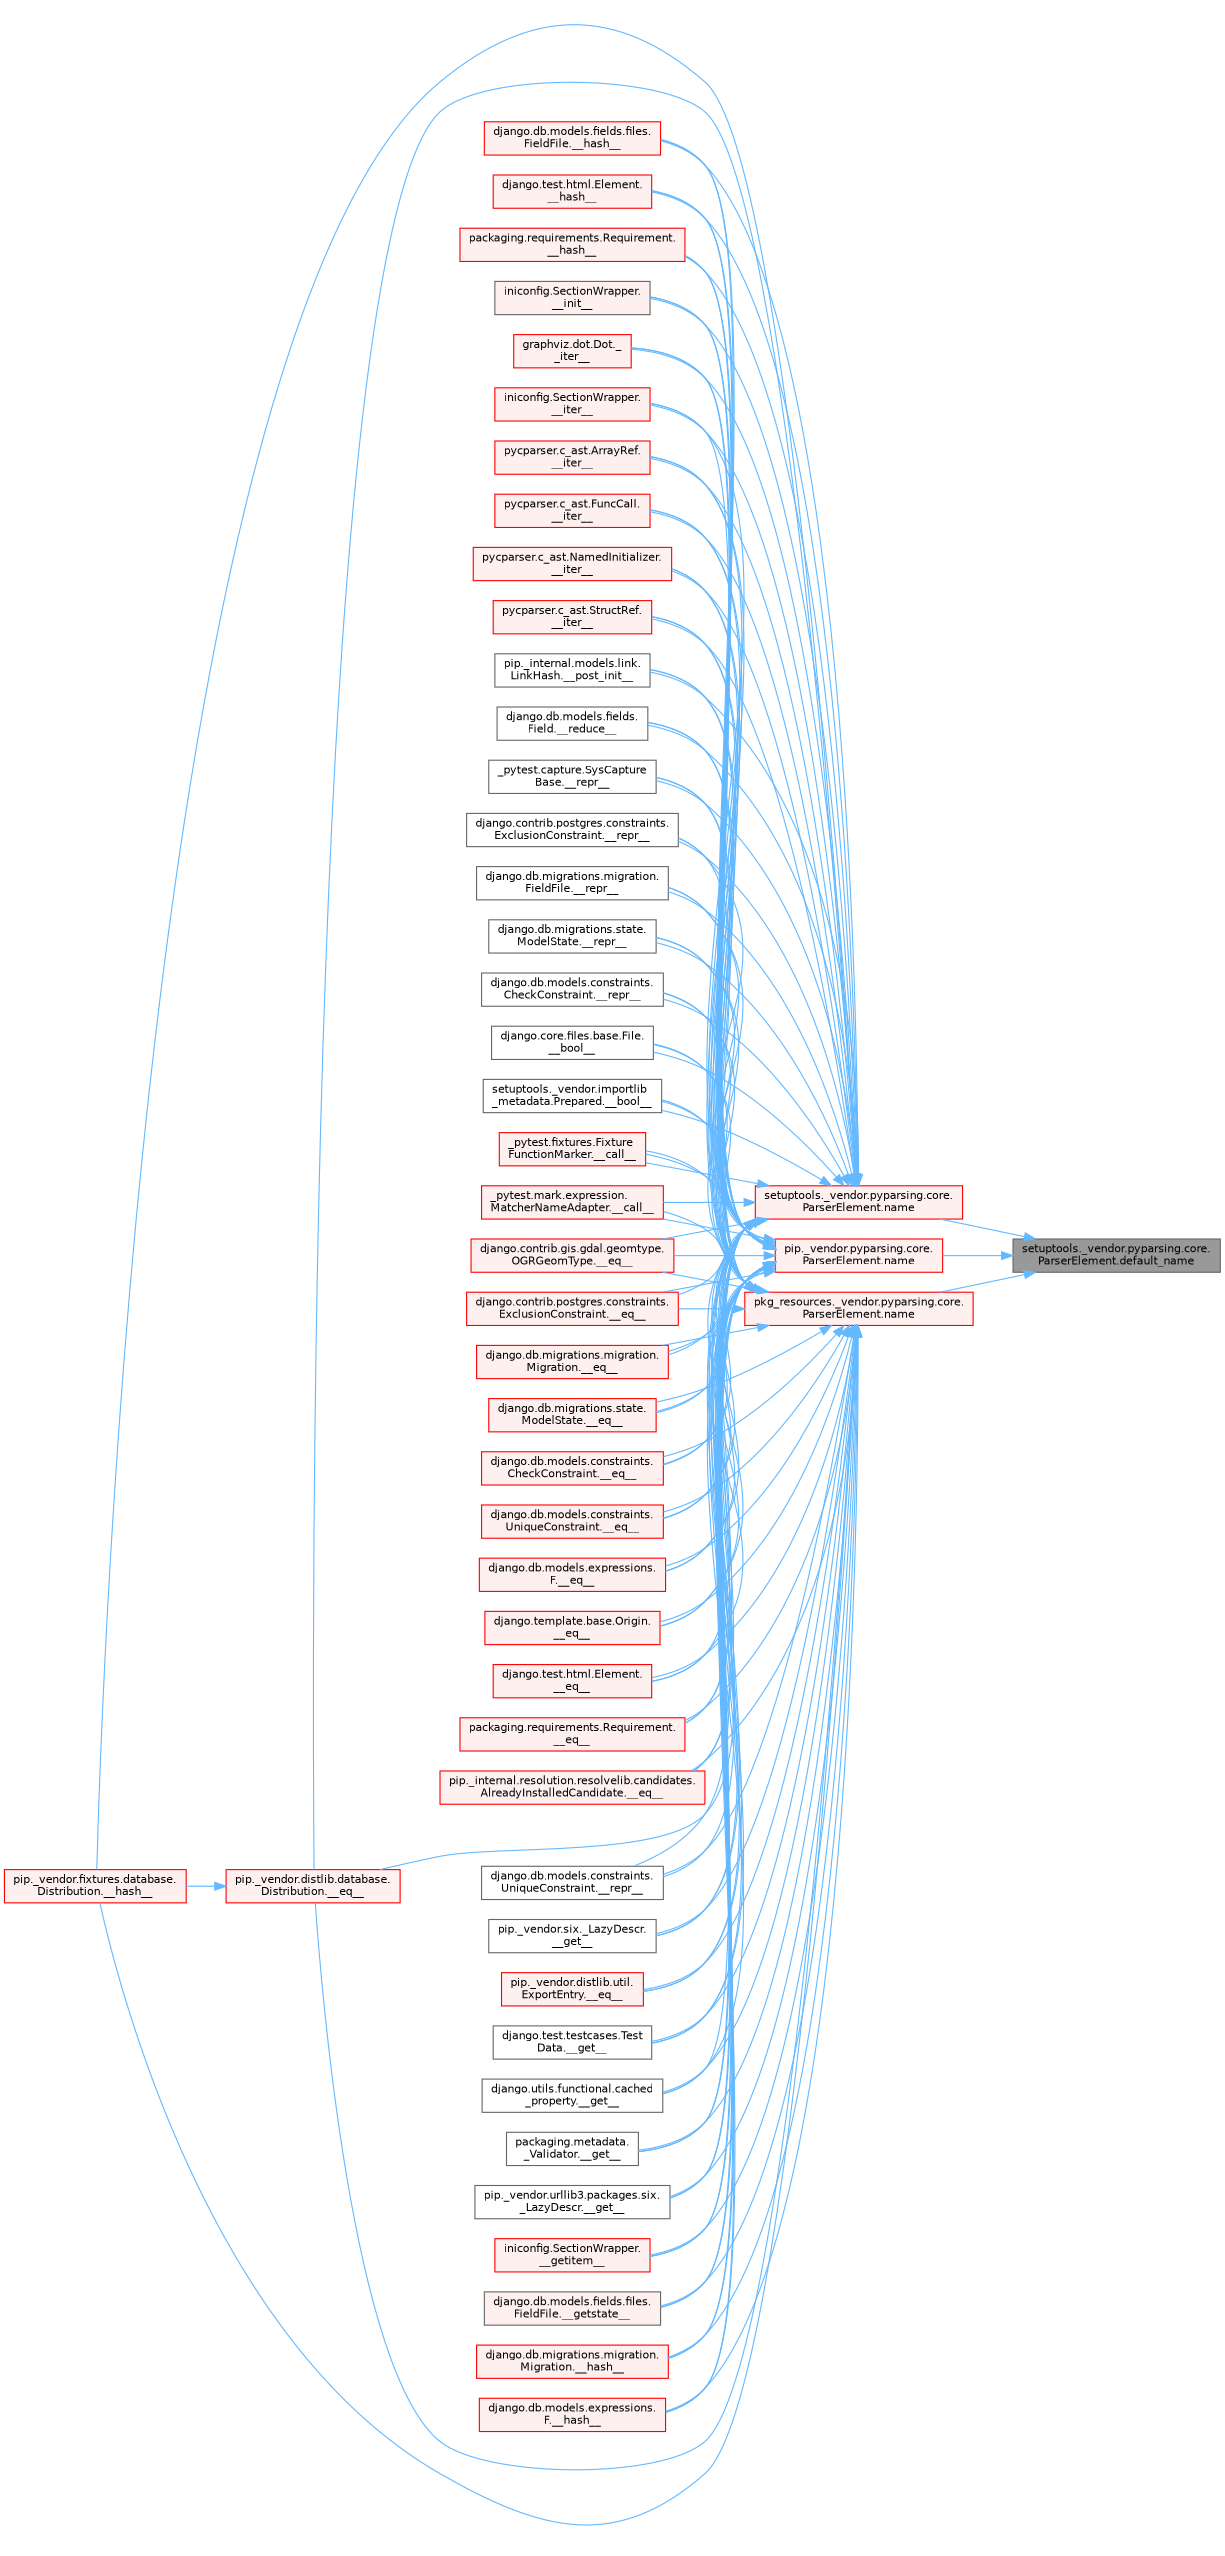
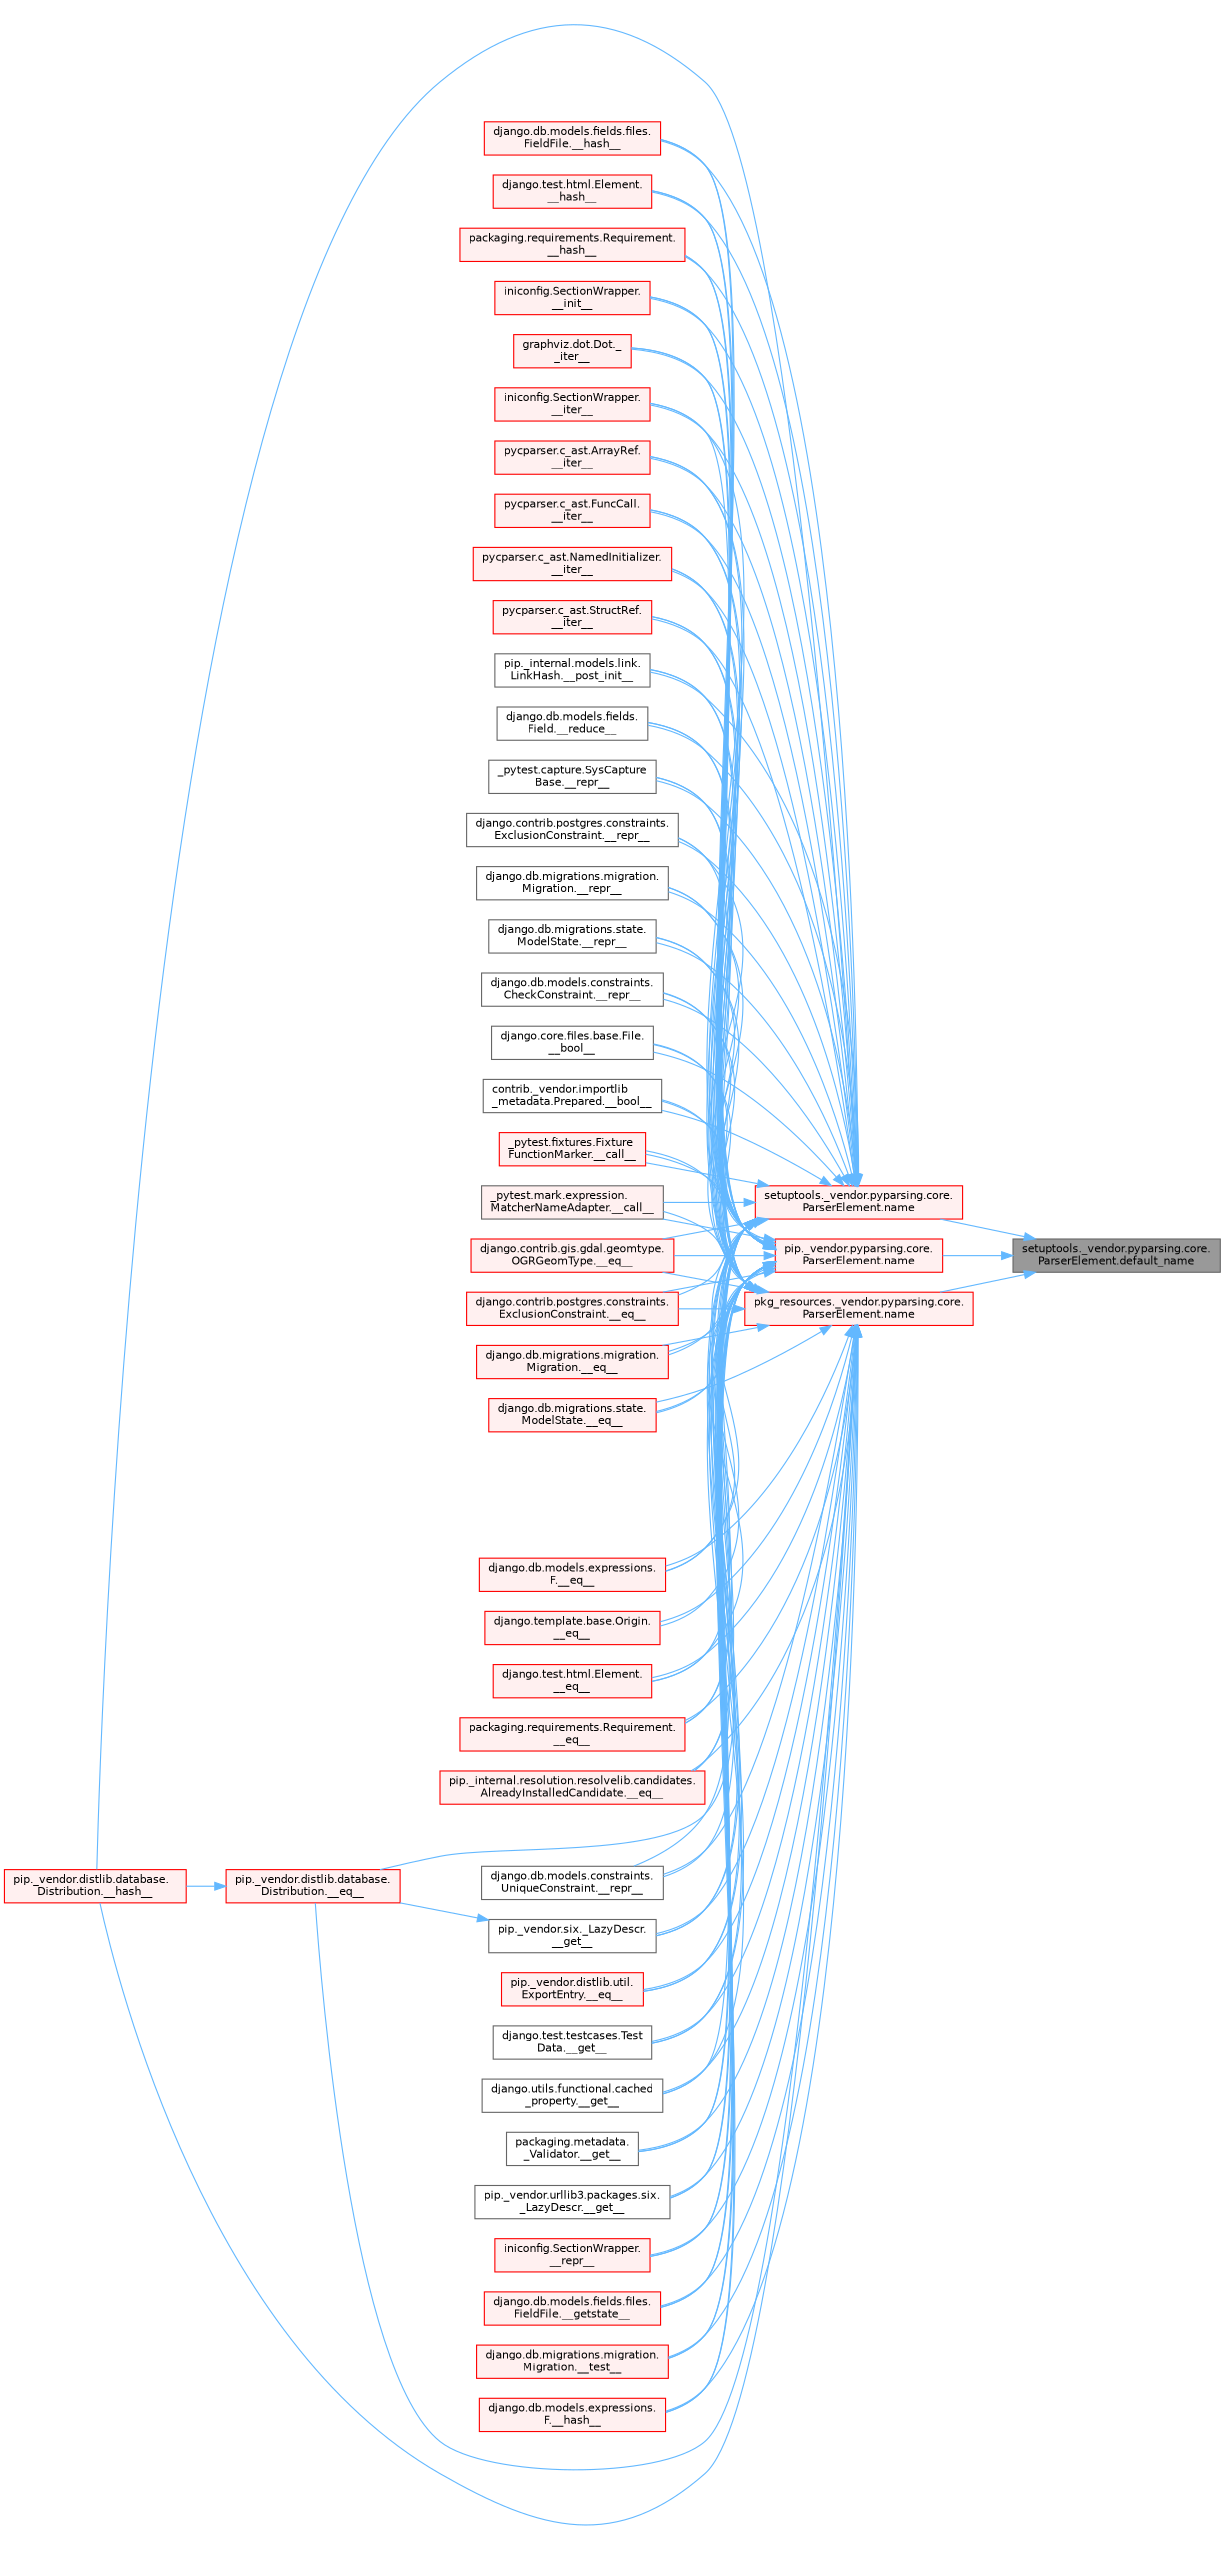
(572, 298) -> (572, 298)
(380, 310) -> (439, 1910)
(572, 883) -> (572, 883)
(572, 1096) -> (572, 1096)
(572, 1202) -> (572, 1202)
(732, 1439) -> none
(572, 1468) -> none
(572, 1522) -> none
(95, 1886) -> (95, 1886)
(572, 2255) -> (572, 2255)
(572, 2308) -> (572, 2308)
(572, 2362) -> (572, 2362)
